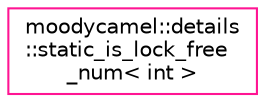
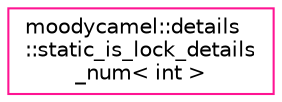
(133, 51) -> (141, 51)
